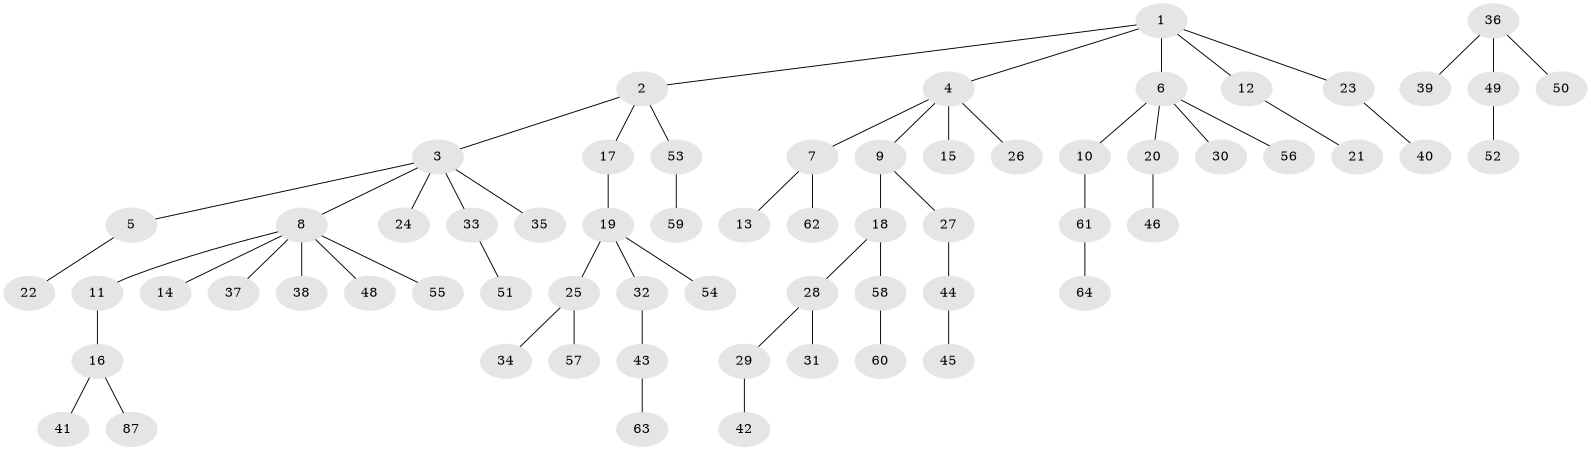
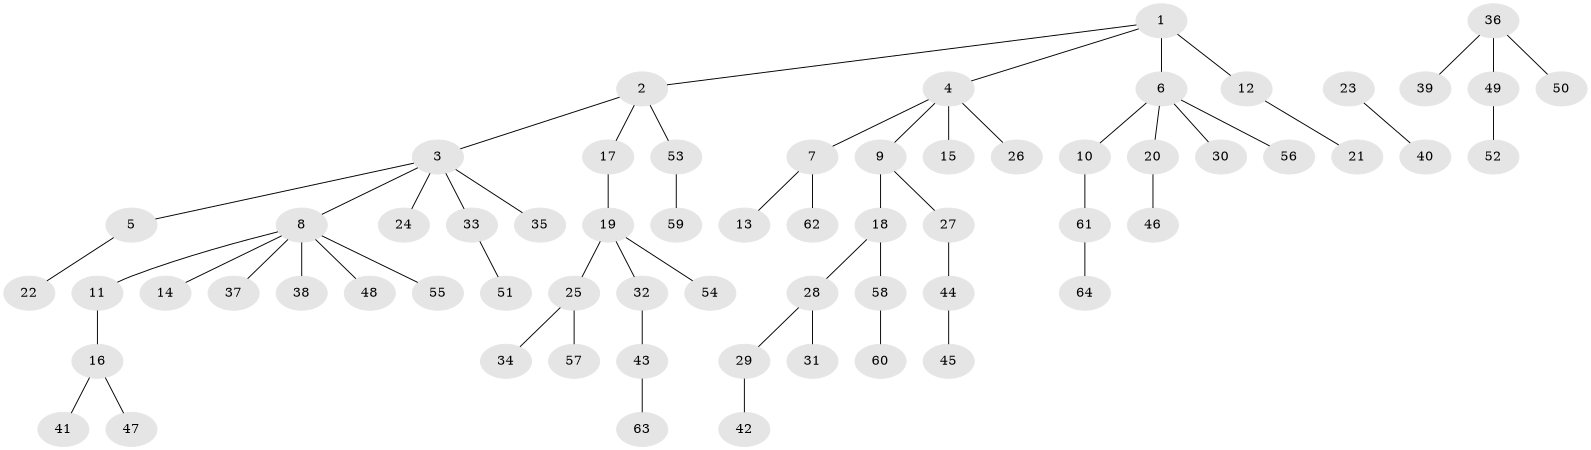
(1255, 55) -> none
(131, 429) -> (131, 429)
